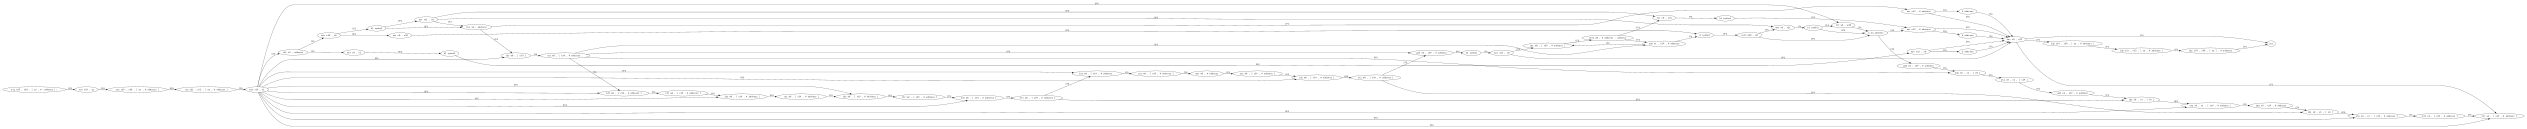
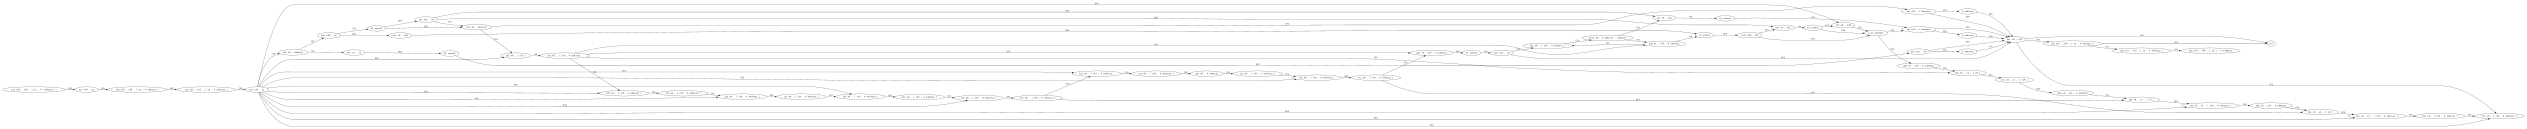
(2251, 48) -> (2184, 44)
